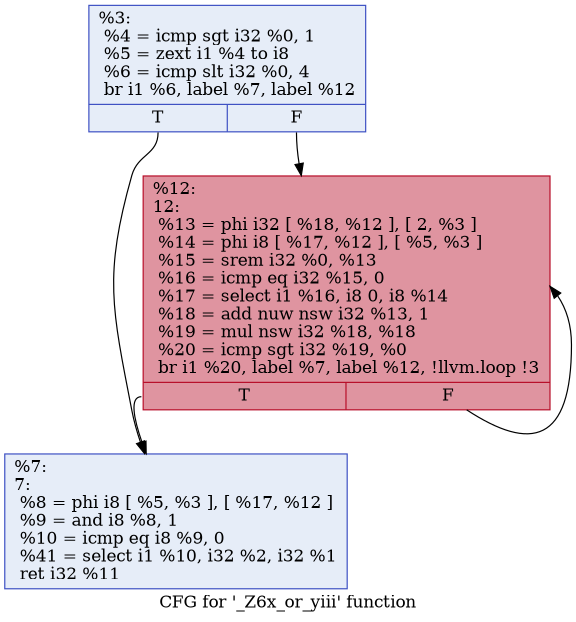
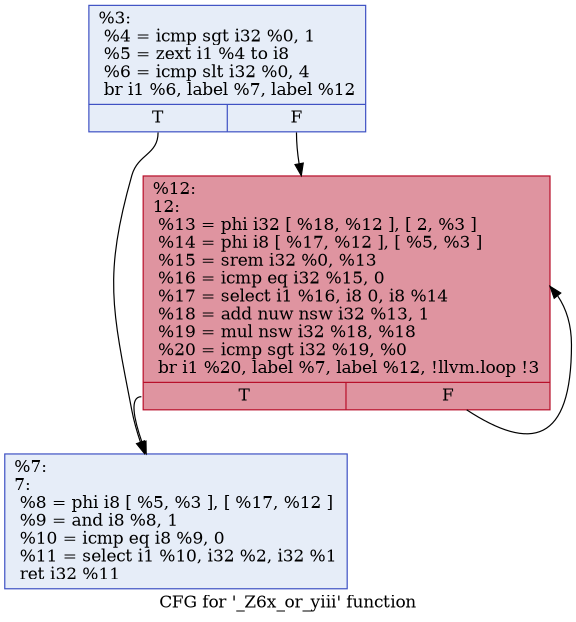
(176, 557) -> (176, 557)
